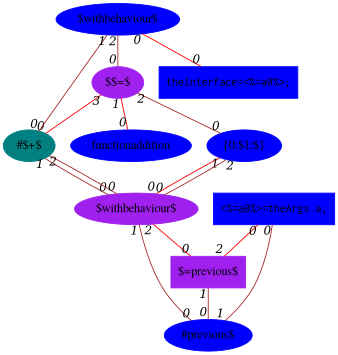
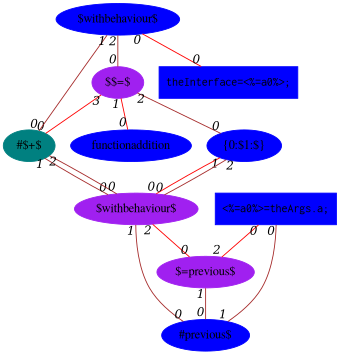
(208, 272) -> (206, 272)
